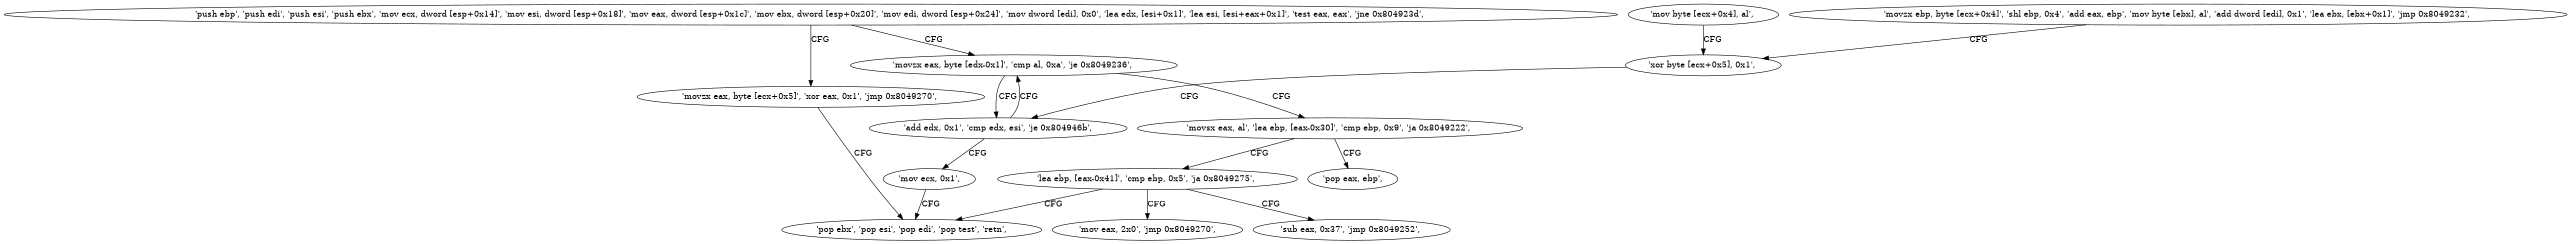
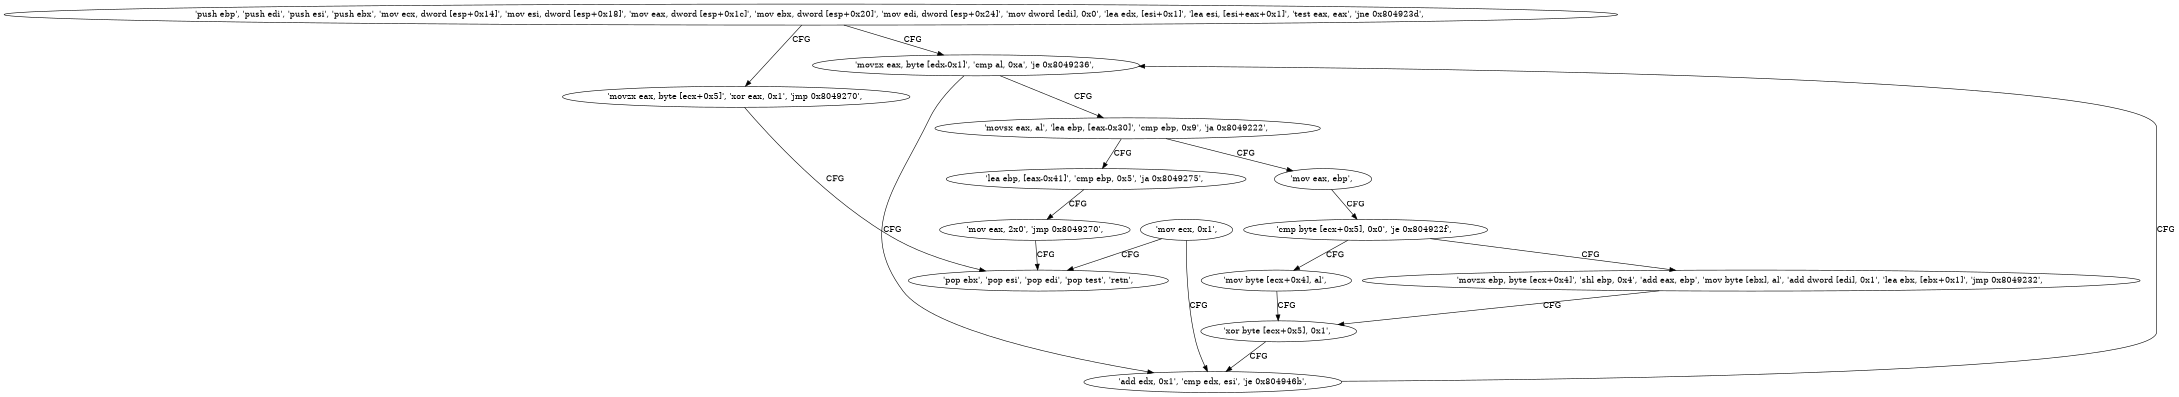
(966, 152) -> (1189, 304)
(1353, 179) -> (1323, 179)
(1032, 204) -> (1036, 252)
(1352, 230) -> none
none -> (1366, 230)
